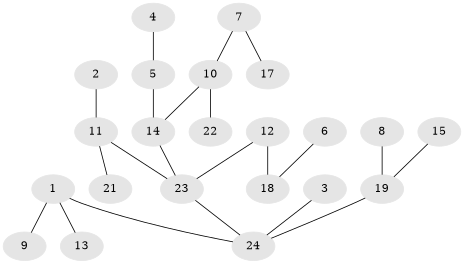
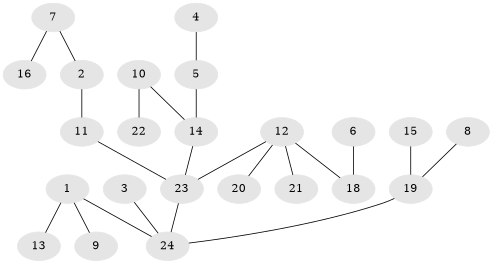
(225, 46) -> (68, 46)
(268, 75) -> (25, 75)
(103, 161) -> (289, 161)
none -> (239, 189)
